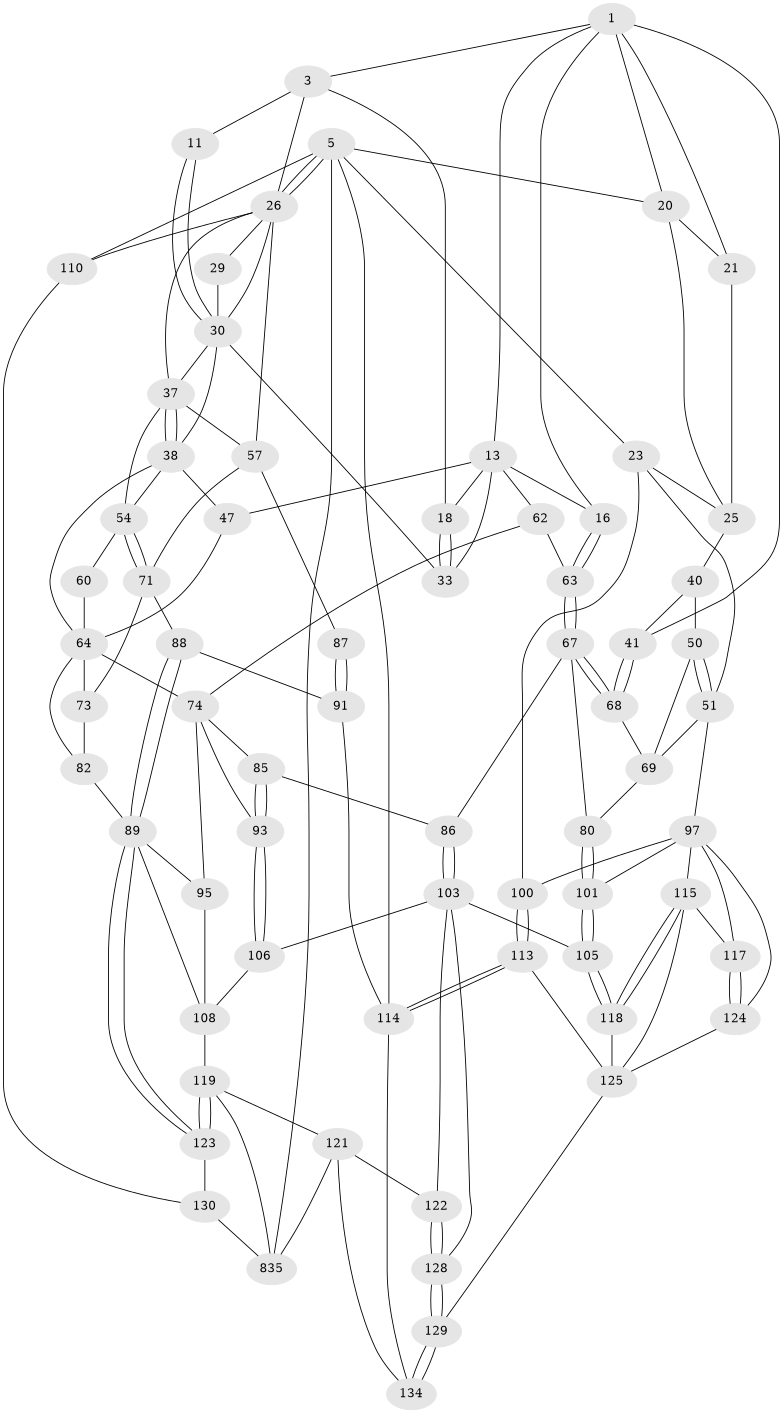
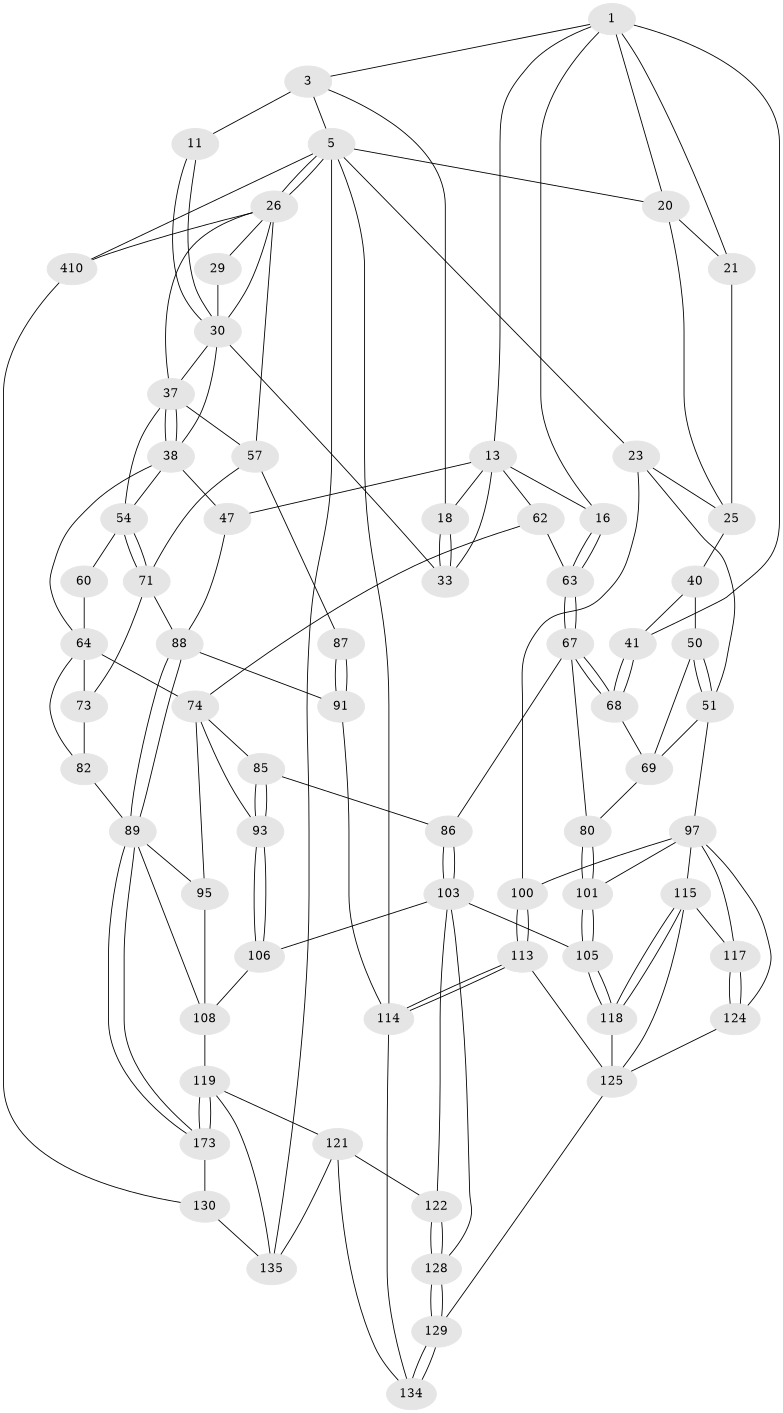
(291, 144) -> (320, 113)
(72, 269) -> (72, 269)
(175, 599) -> (212, 584)
(205, 1144) -> (205, 1144)
(272, 1269) -> (272, 1269)
